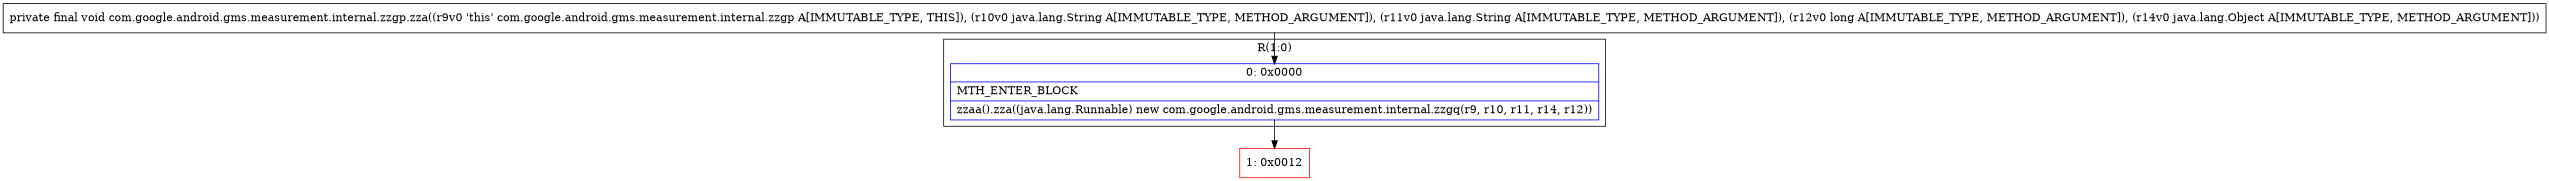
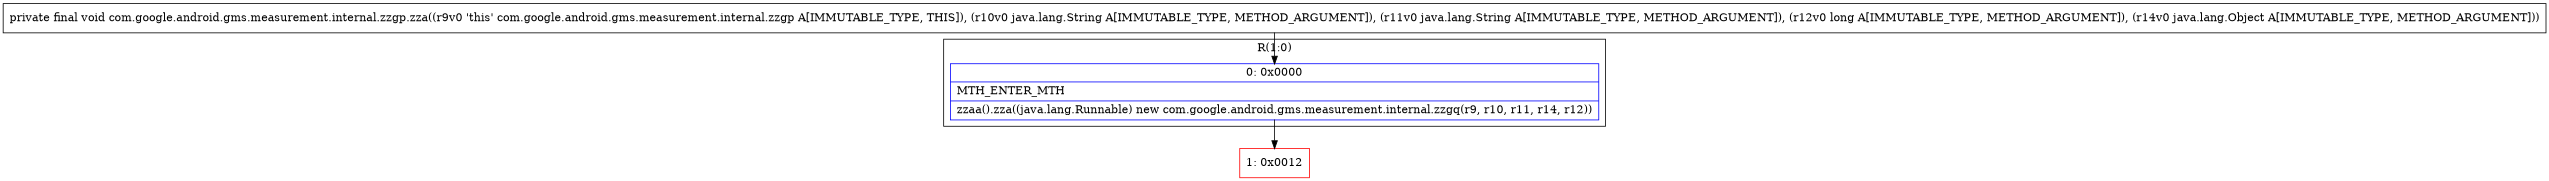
(1018, 91) -> (1011, 91)
